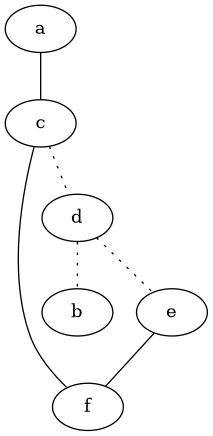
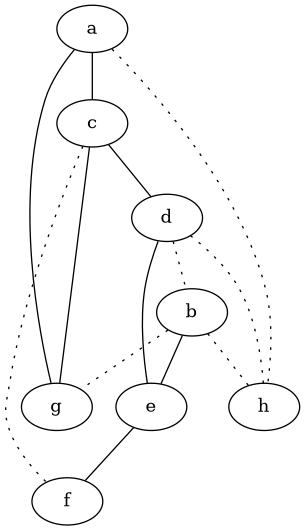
(59, 171) -> (130, 171)
(125, 265) -> (143, 311)
(19, 273) -> (24, 316)
none -> (172, 360)
none -> (57, 407)
none -> (264, 407)
